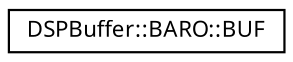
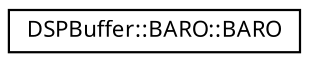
(147, 31) -> (154, 31)
